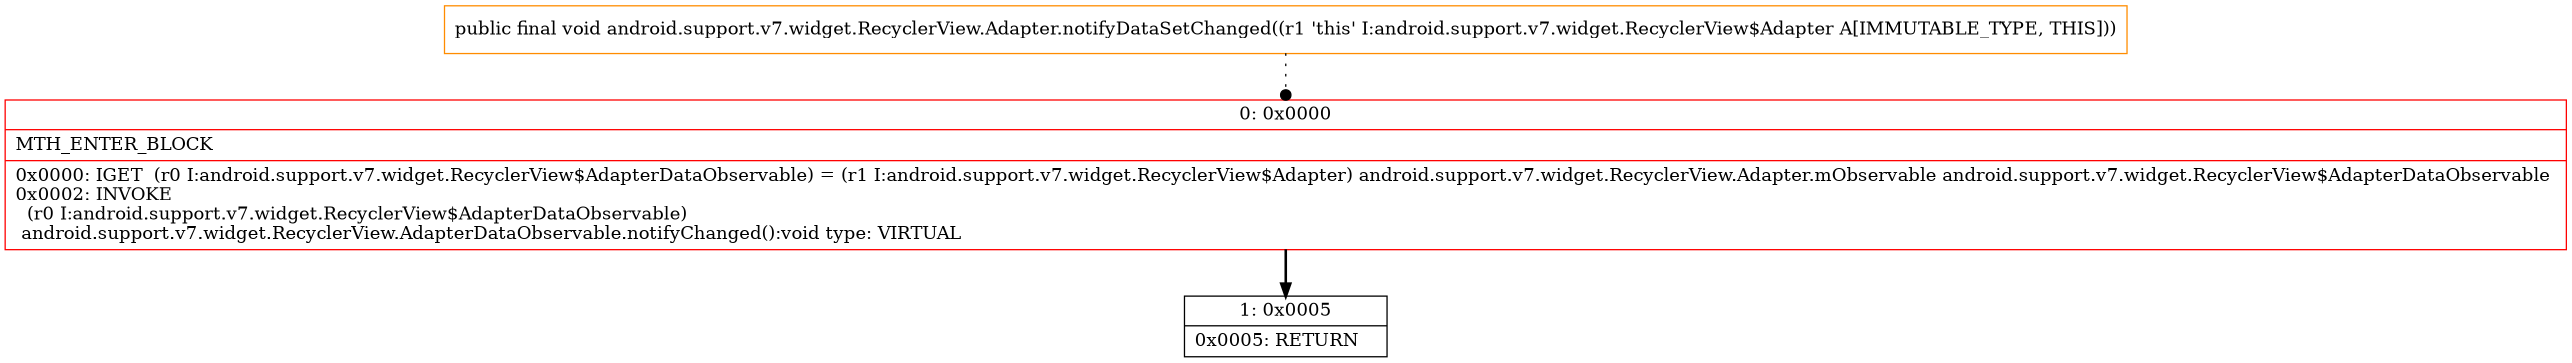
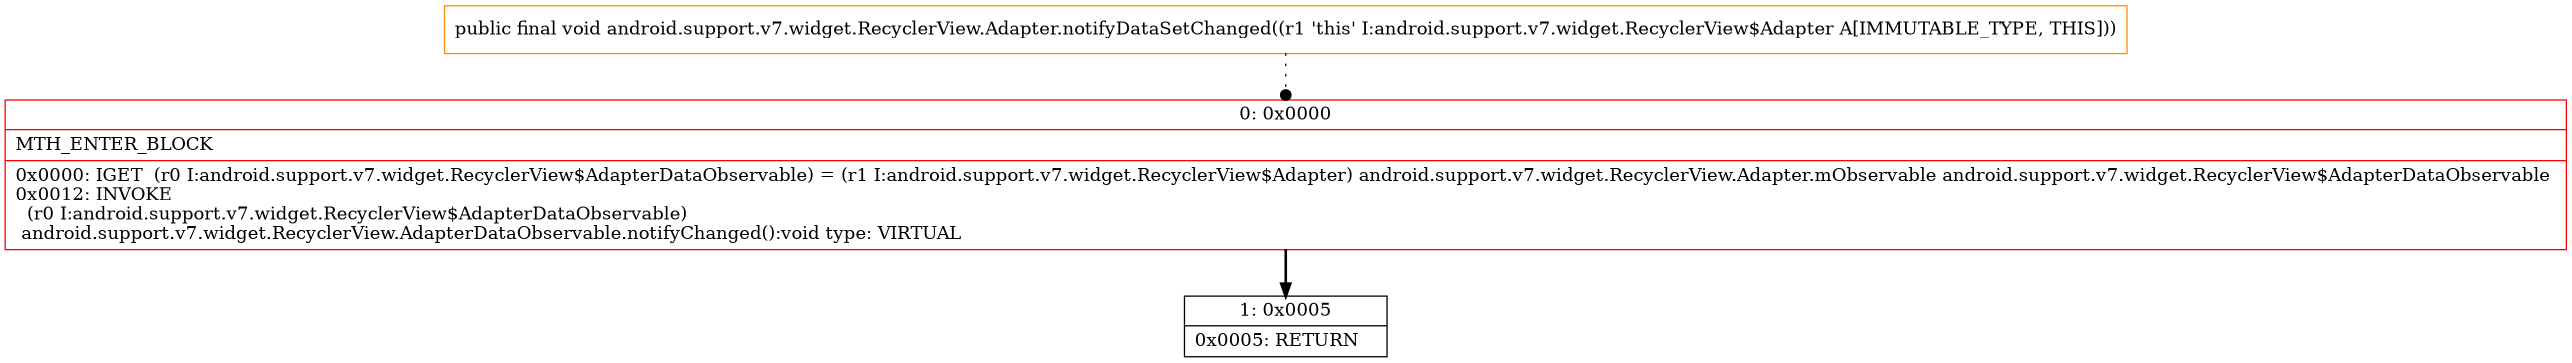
(100, 195) -> (100, 195)
